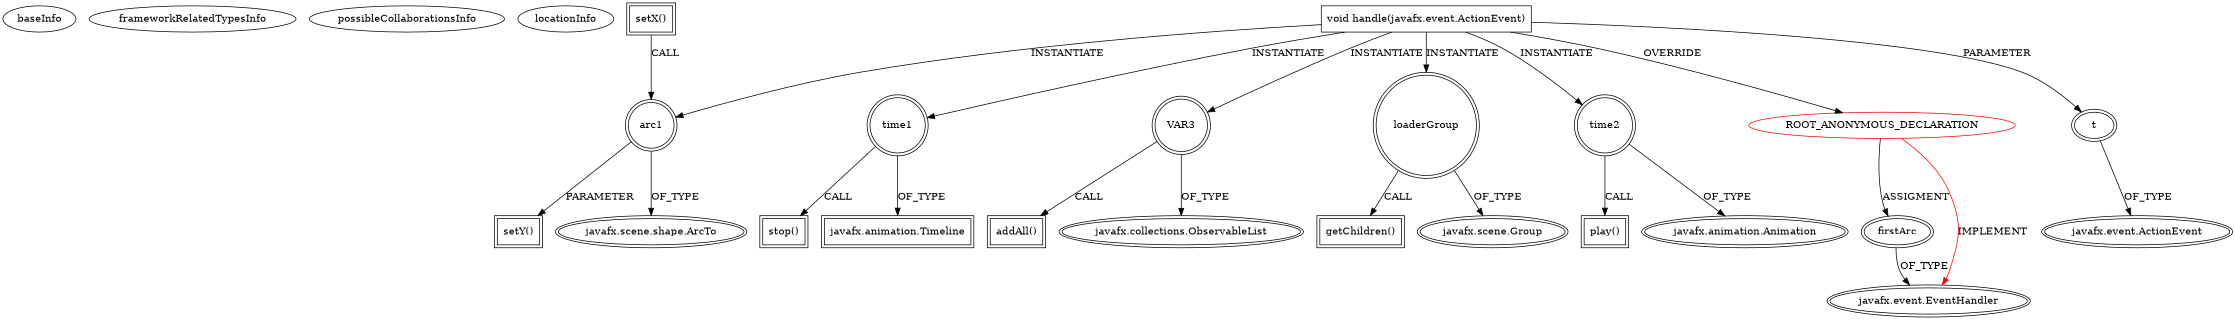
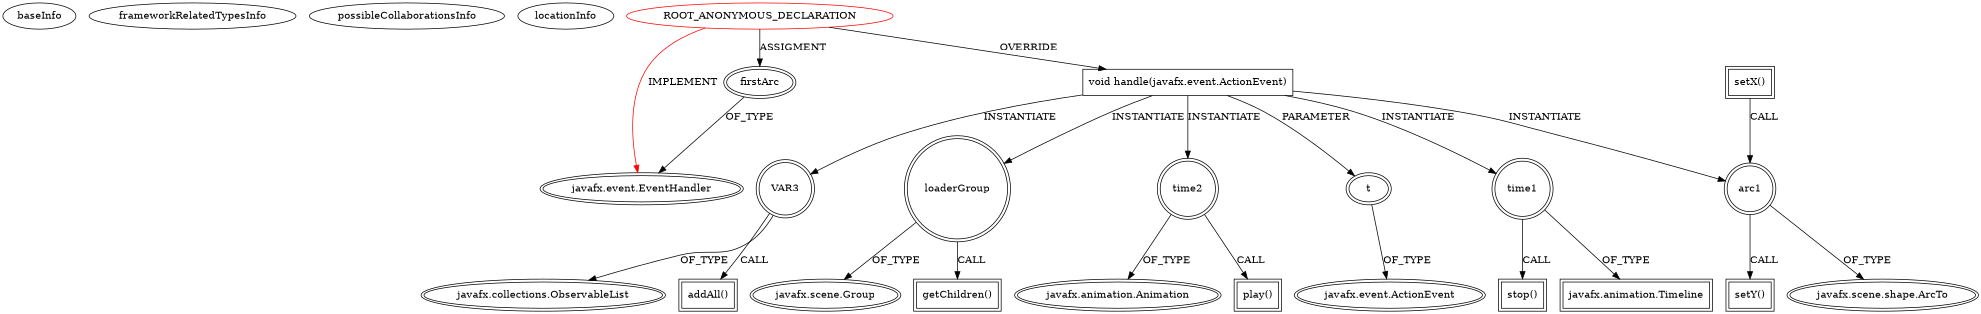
(1674, 66) -> (964, 48)
(600, 197) -> (1764, 261)
